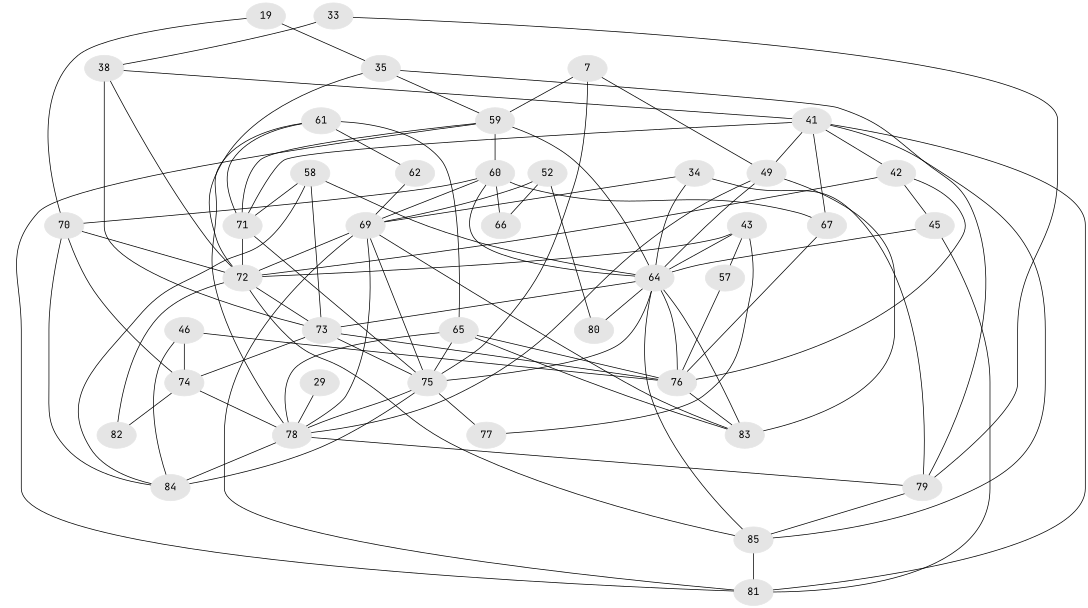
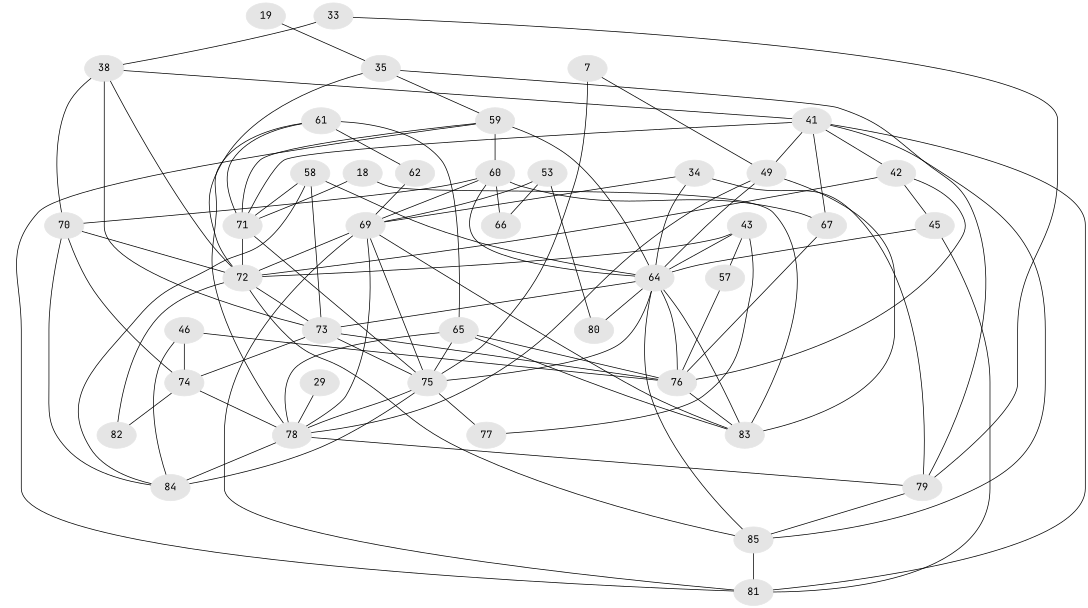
(81, 54) -> (58, 140)
(541, 95) -> none
none -> (363, 173)
(547, 173) -> (547, 173)
